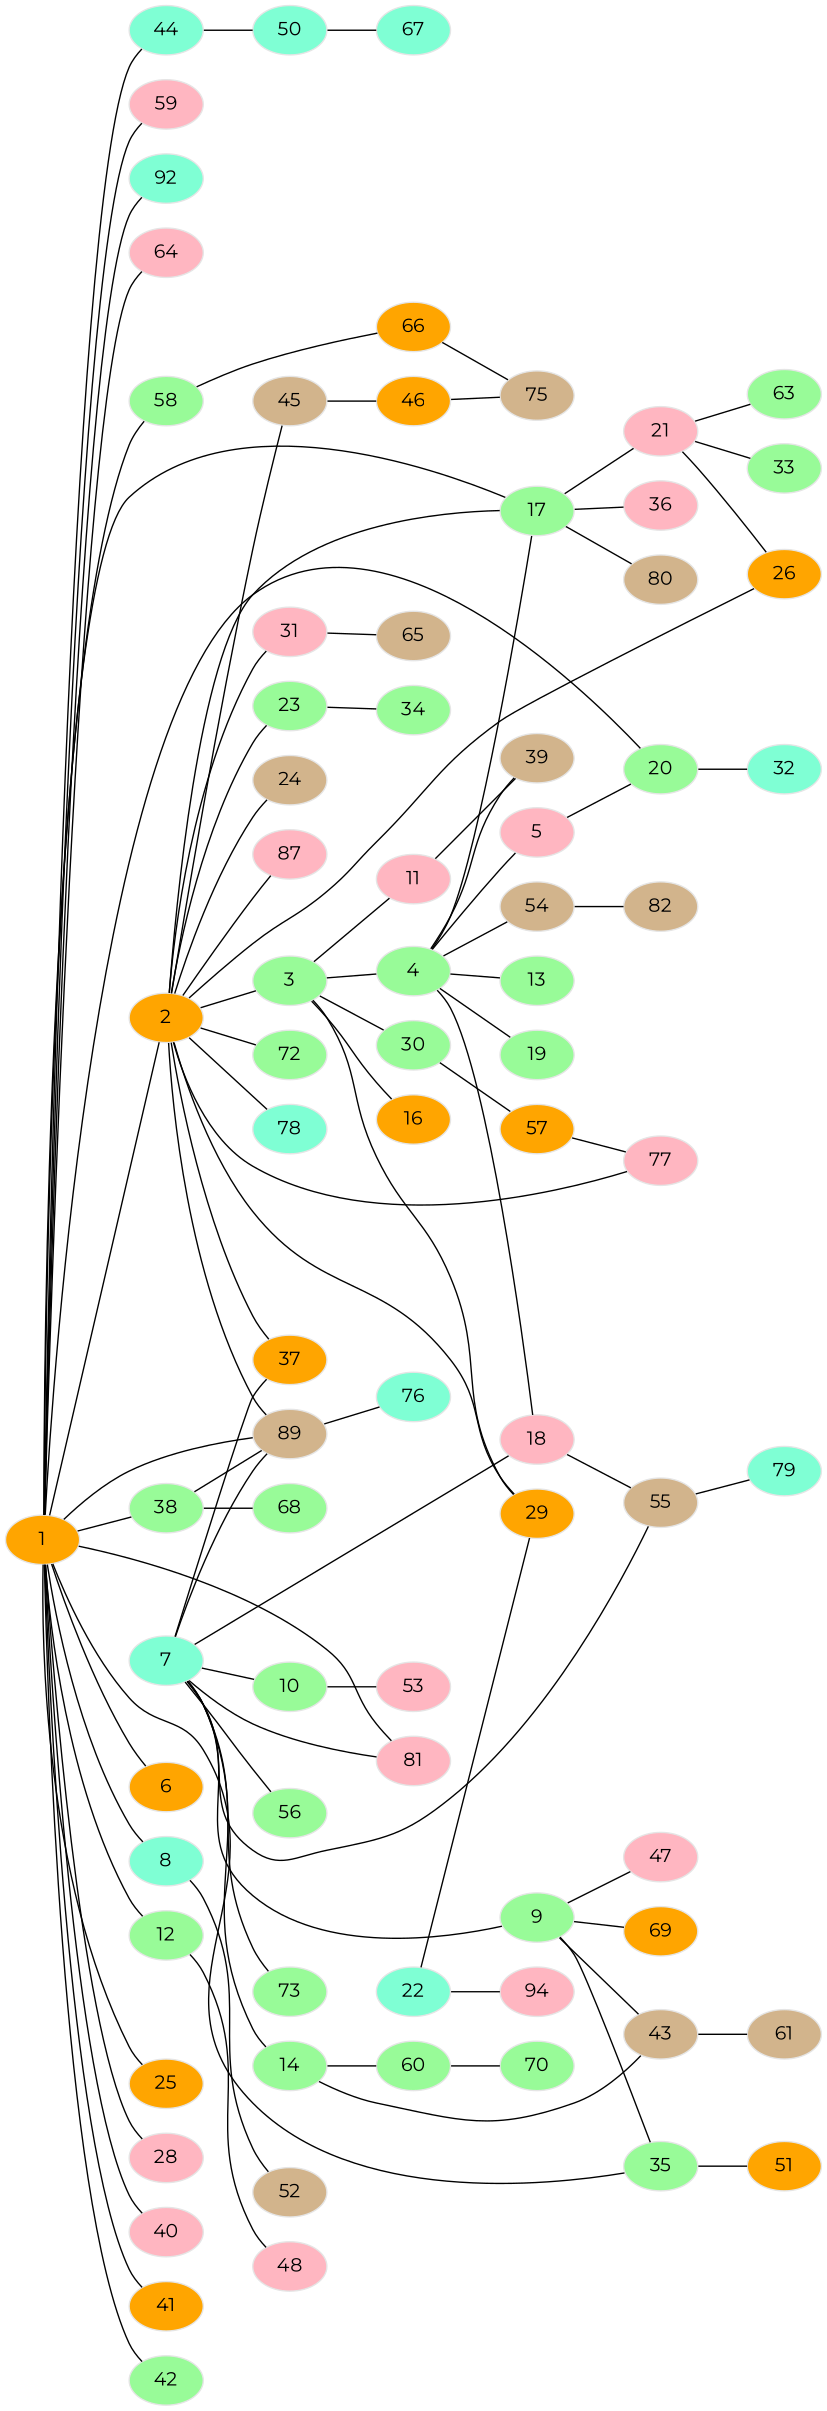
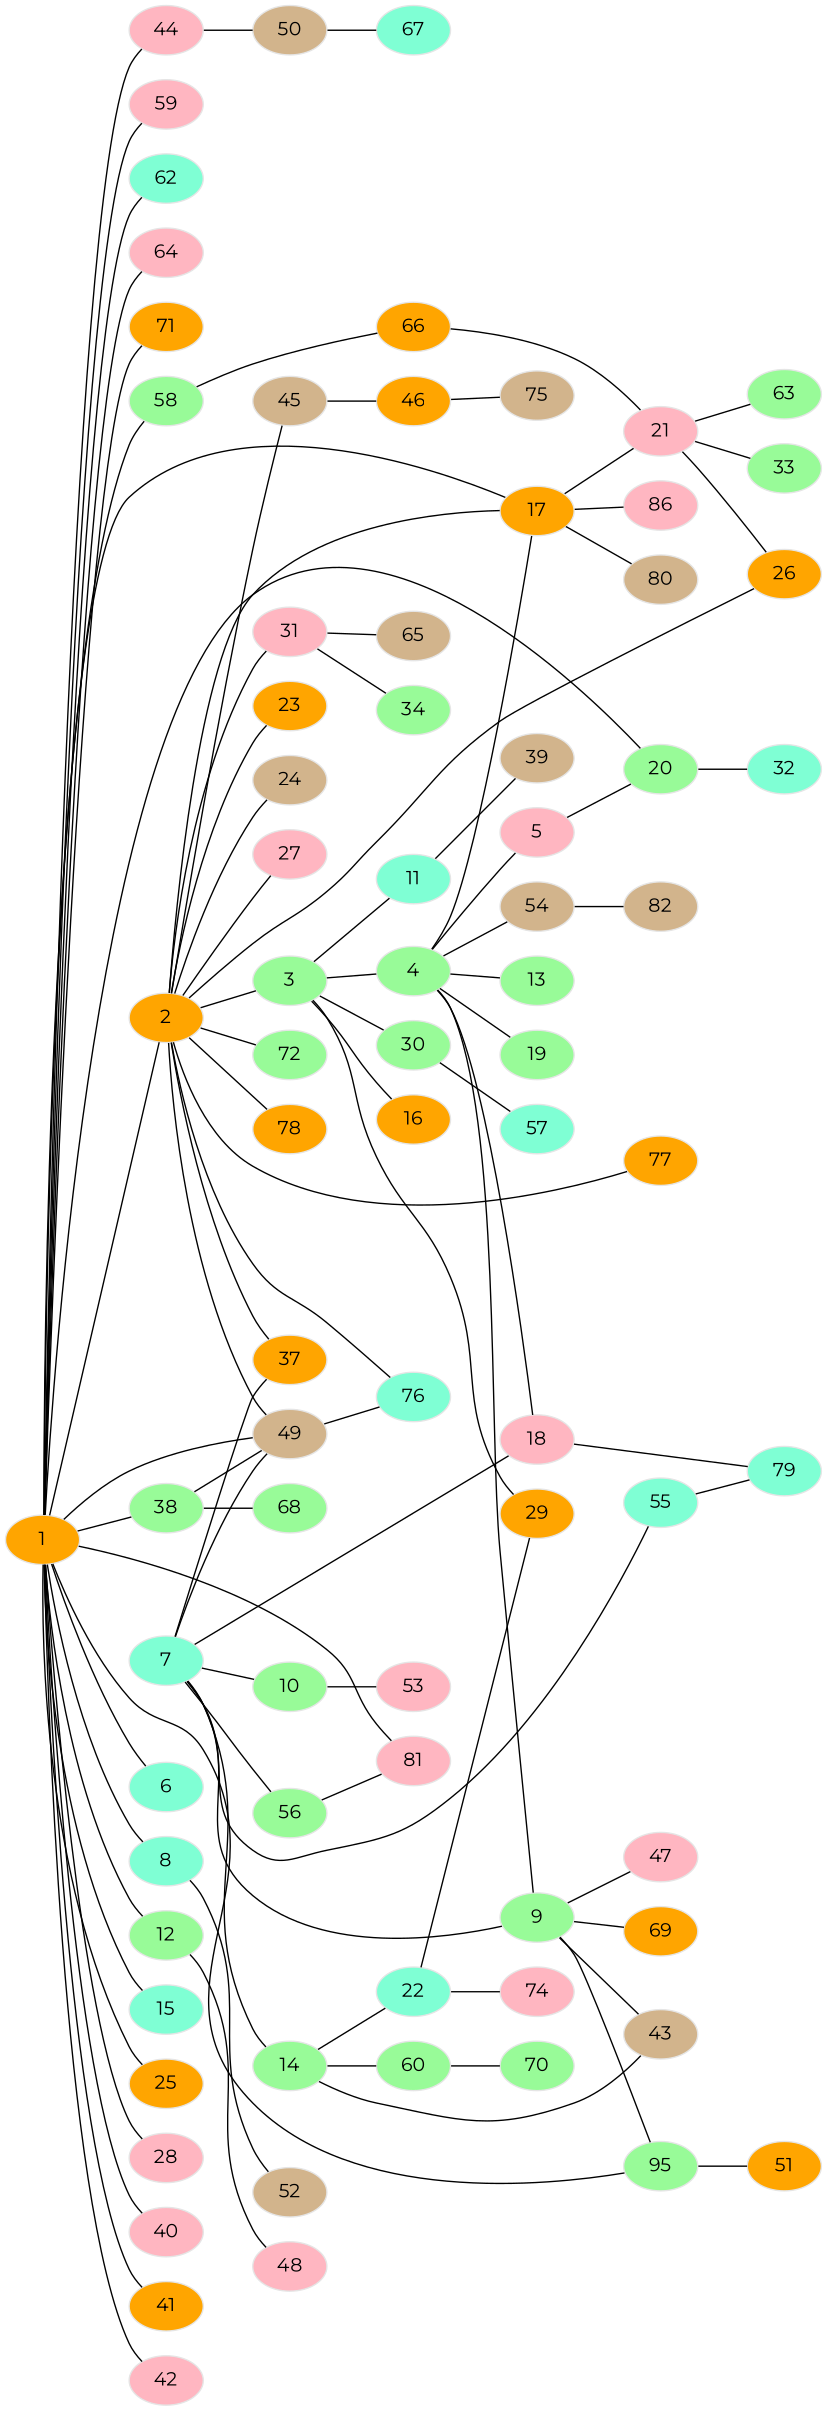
(166, 30) -> (166, 30)
(290, 30) -> (290, 30)
(166, 179) -> (166, 179)
none -> (166, 327)
(475, 361) -> (554, 350)
(661, 505) -> (661, 505)
(537, 511) -> (537, 511)
(290, 706) -> (290, 706)
(352, 708) -> (352, 671)
(290, 854) -> (290, 854)
(471, 862) -> (495, 1438)
(413, 879) -> (413, 879)
(290, 1129) -> (290, 1129)
(537, 1129) -> (537, 1129)
(599, 1145) -> none
(661, 1161) -> (661, 1161)
(335, 1277) -> (237, 1239)
(290, 1434) -> (290, 1434)
(599, 1471) -> (661, 1455)
(661, 1503) -> (661, 1503)
(277, 1733) -> (352, 1787)
(166, 1787) -> (166, 1787)
(290, 1992) -> none
(537, 1992) -> (537, 1992)
none -> (166, 2010)
none -> (352, 2029)
(784, 2034) -> none
(661, 2166) -> (661, 2166)
(166, 2380) -> (166, 2380)
